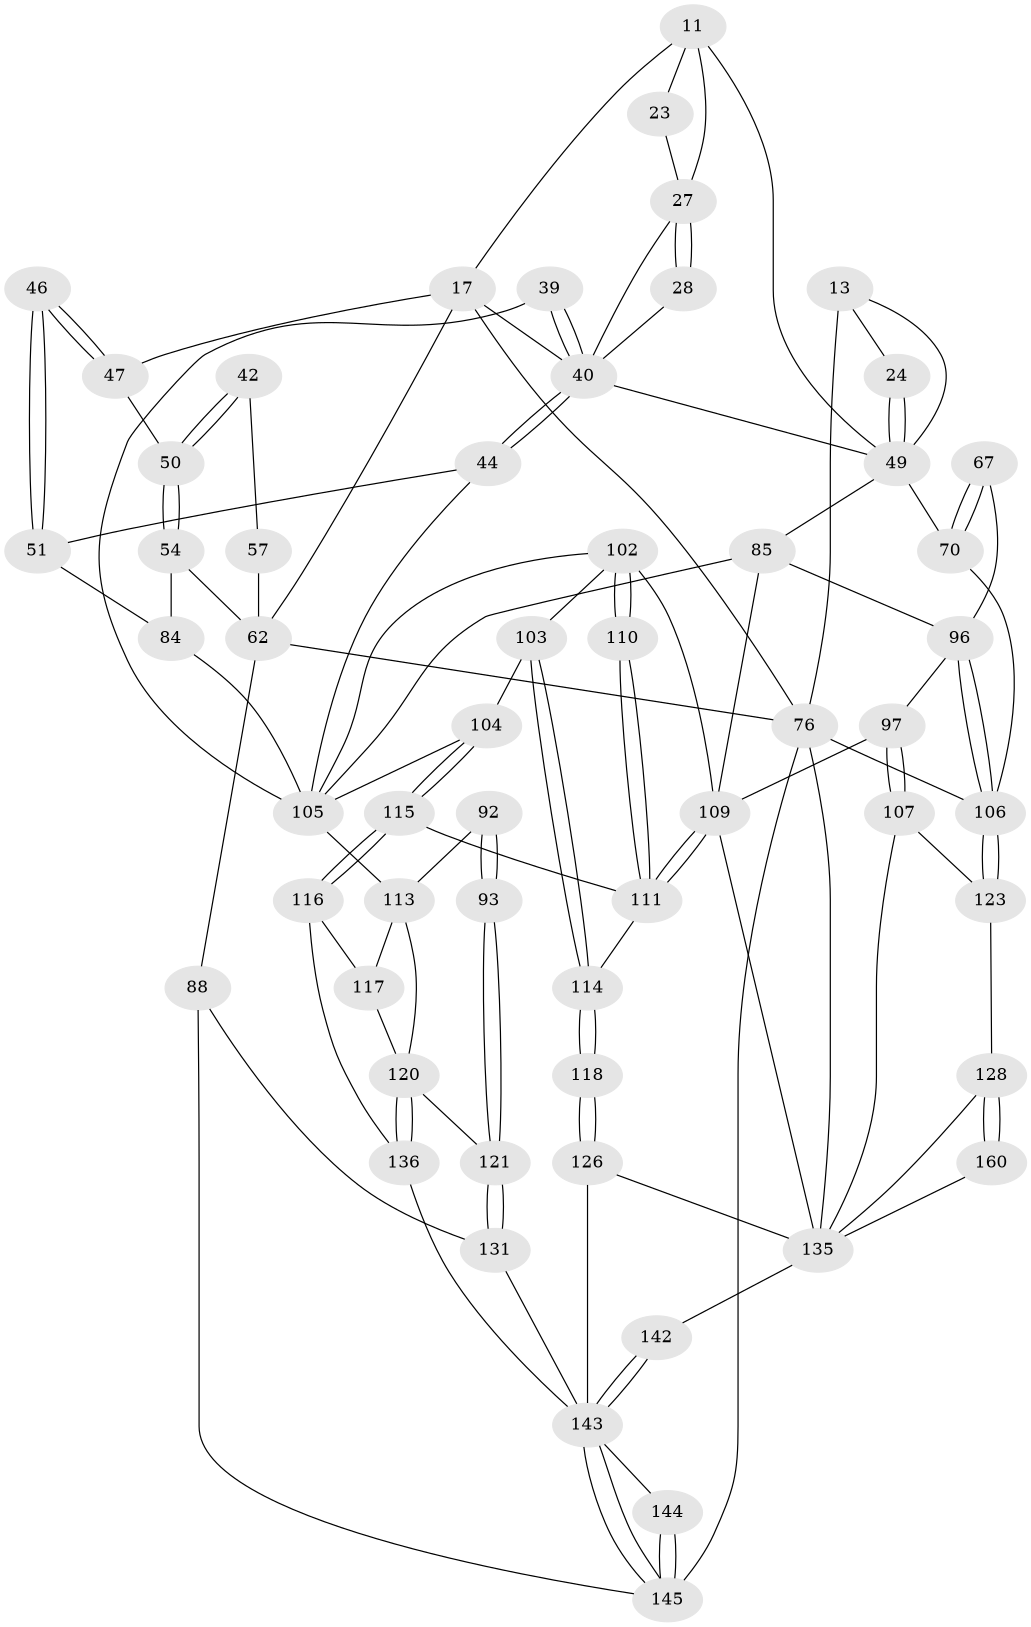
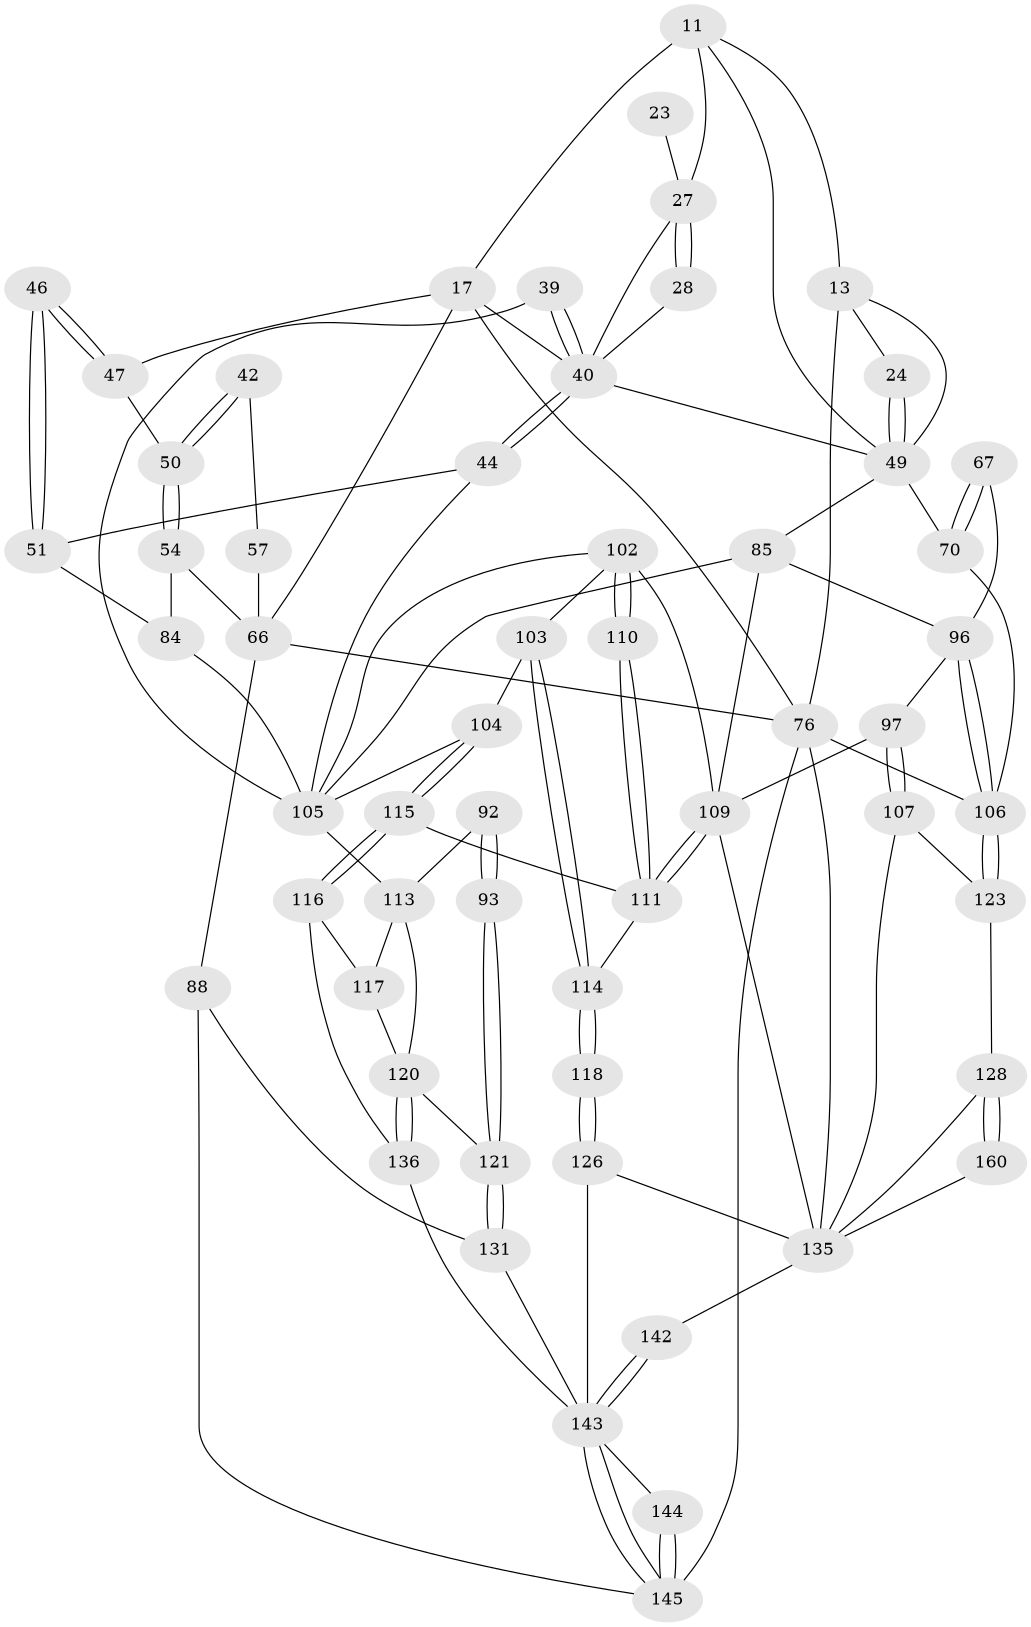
(677, 70) -> (813, 134)
(259, 639) -> (259, 639)
